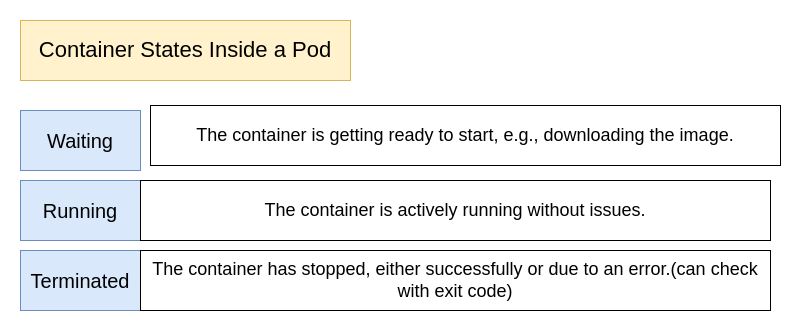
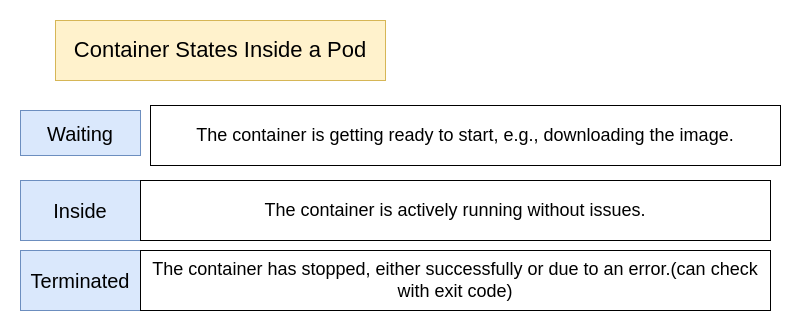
(186, 51) -> (221, 51)
(81, 141) -> (81, 133)
(81, 211) -> (81, 211)
